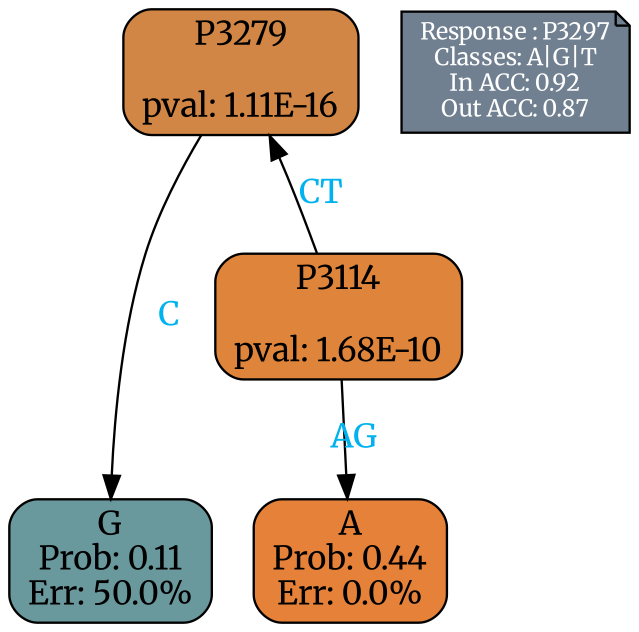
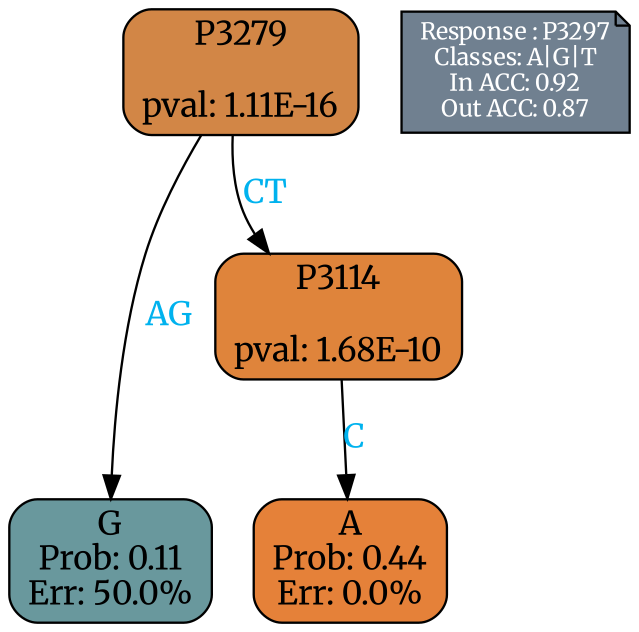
(299, 205) -> (236, 186)
(170, 317) -> (170, 317)
(355, 439) -> (355, 439)
